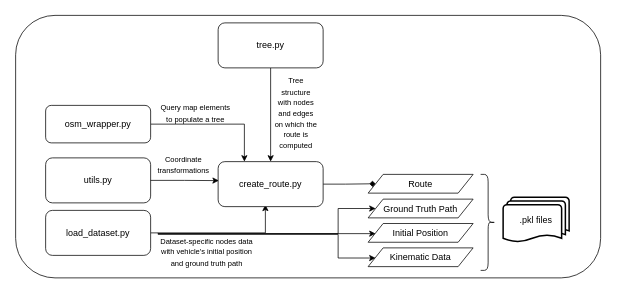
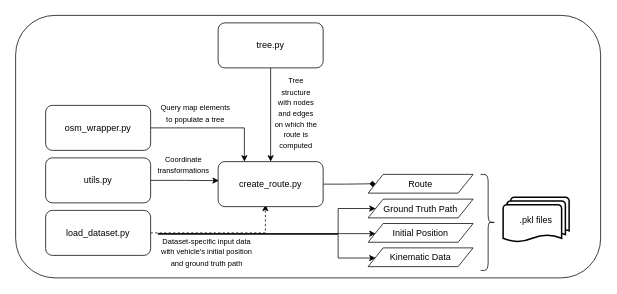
(98, 124) -> (98, 128)
(265, 222) -> (265, 222)
(207, 252) -> (207, 252)
